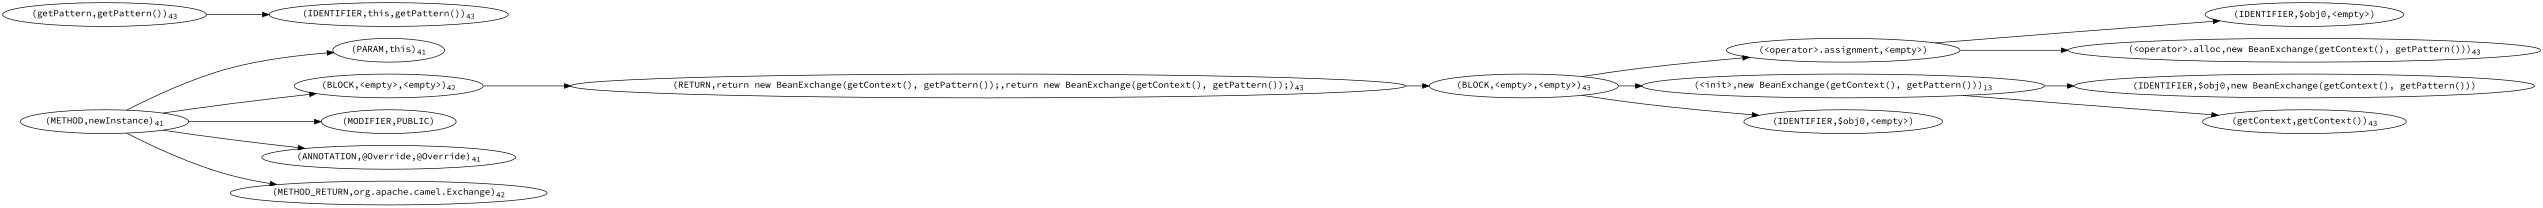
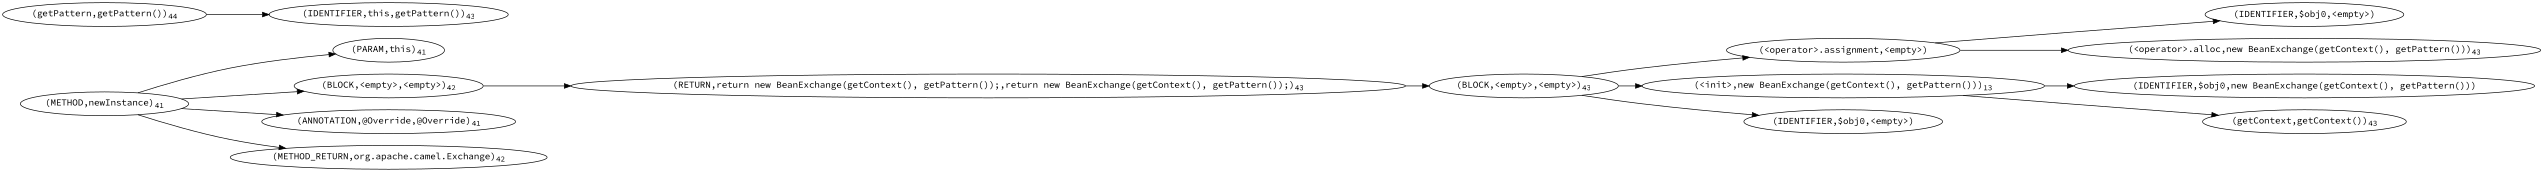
(173, 14) -> (173, 14)
(389, 122) -> none
